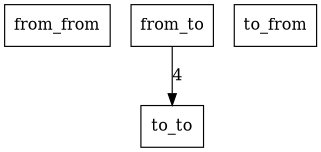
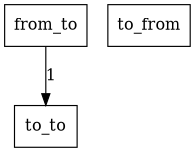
(57, 26) -> none
(178, 76) -> (52, 76)
